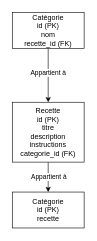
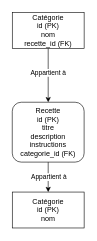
(48, 132) -> (48, 132)
(48, 210) -> (48, 210)
